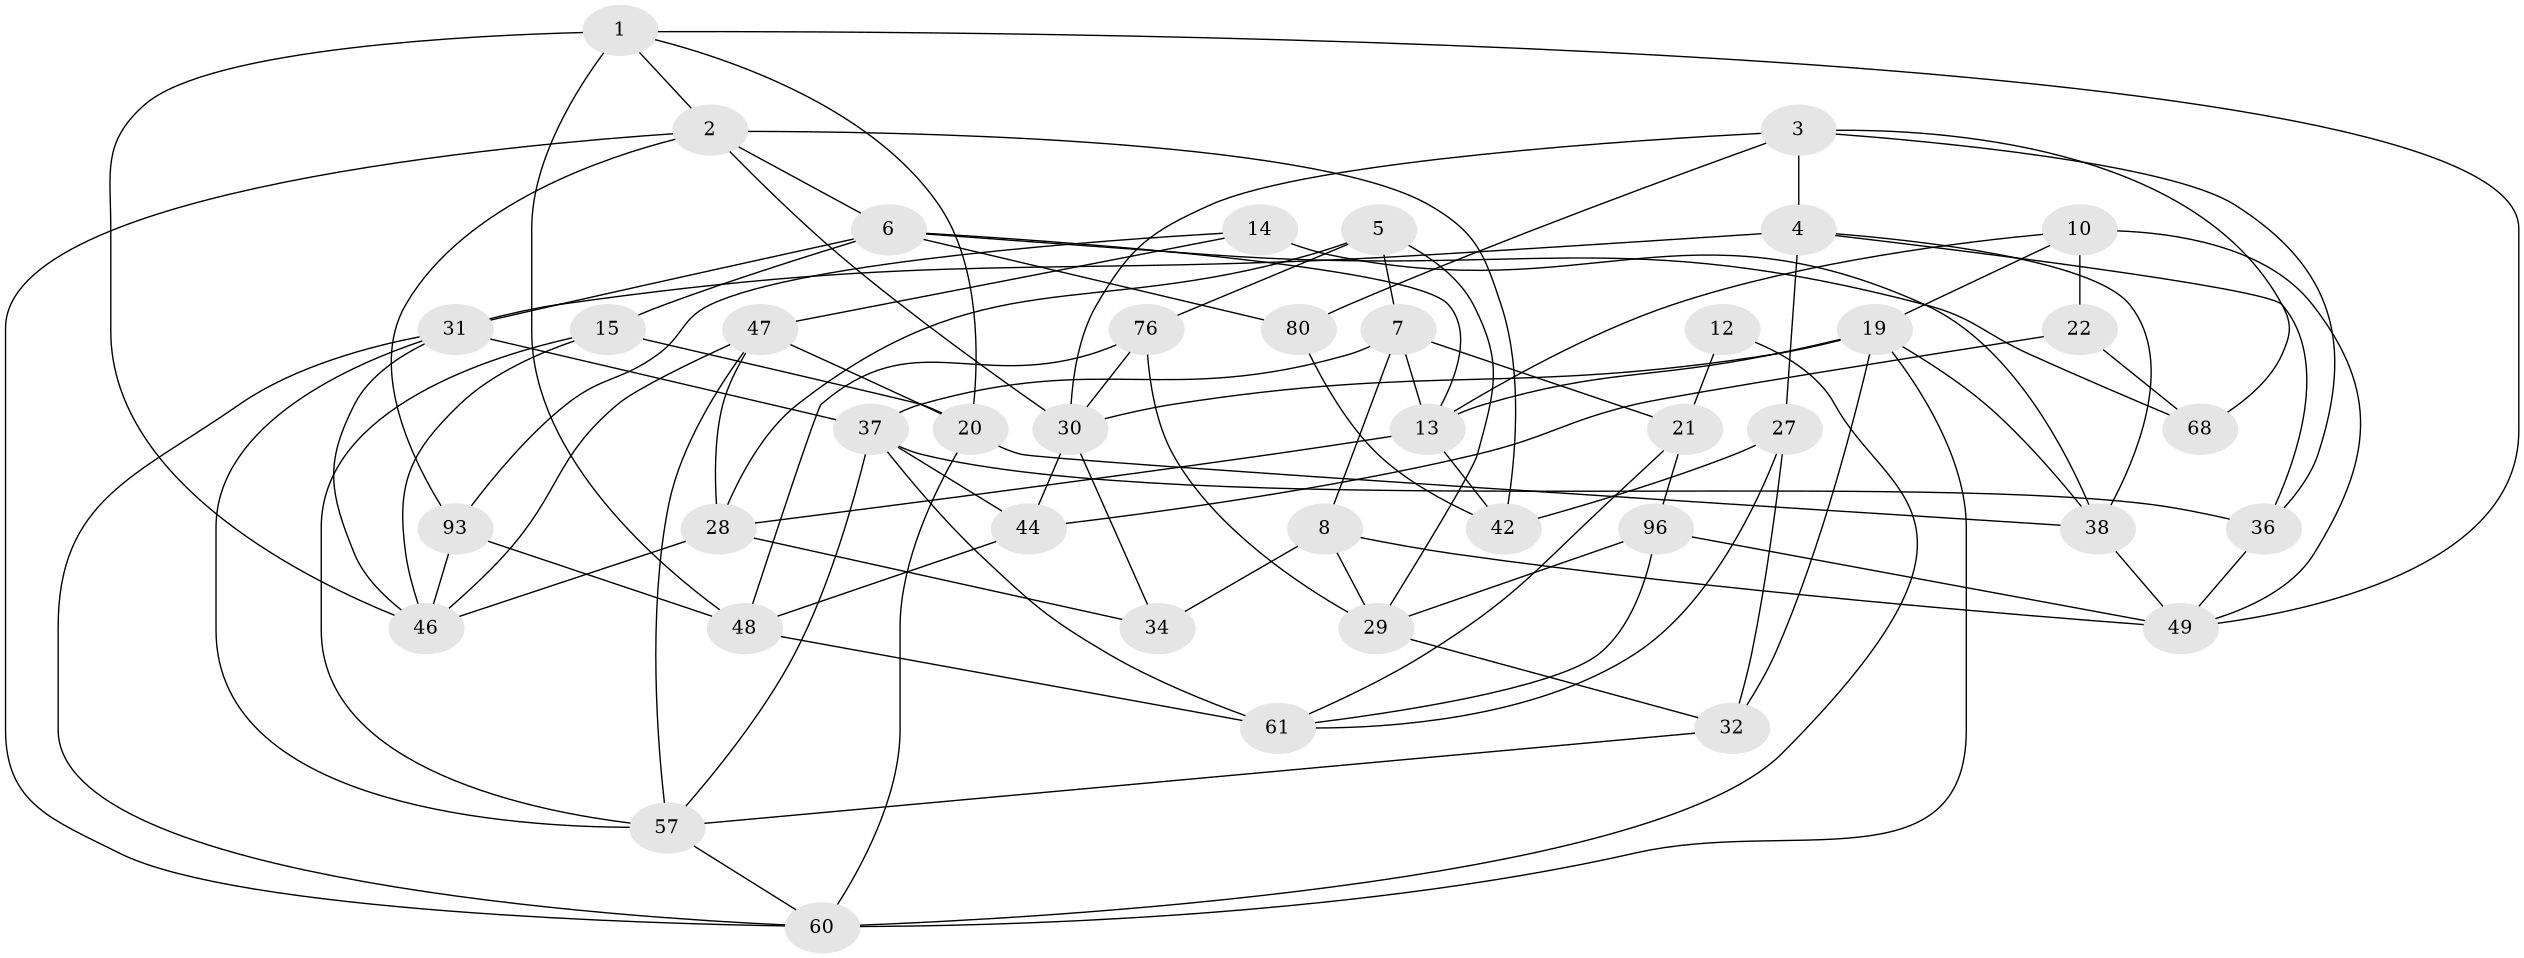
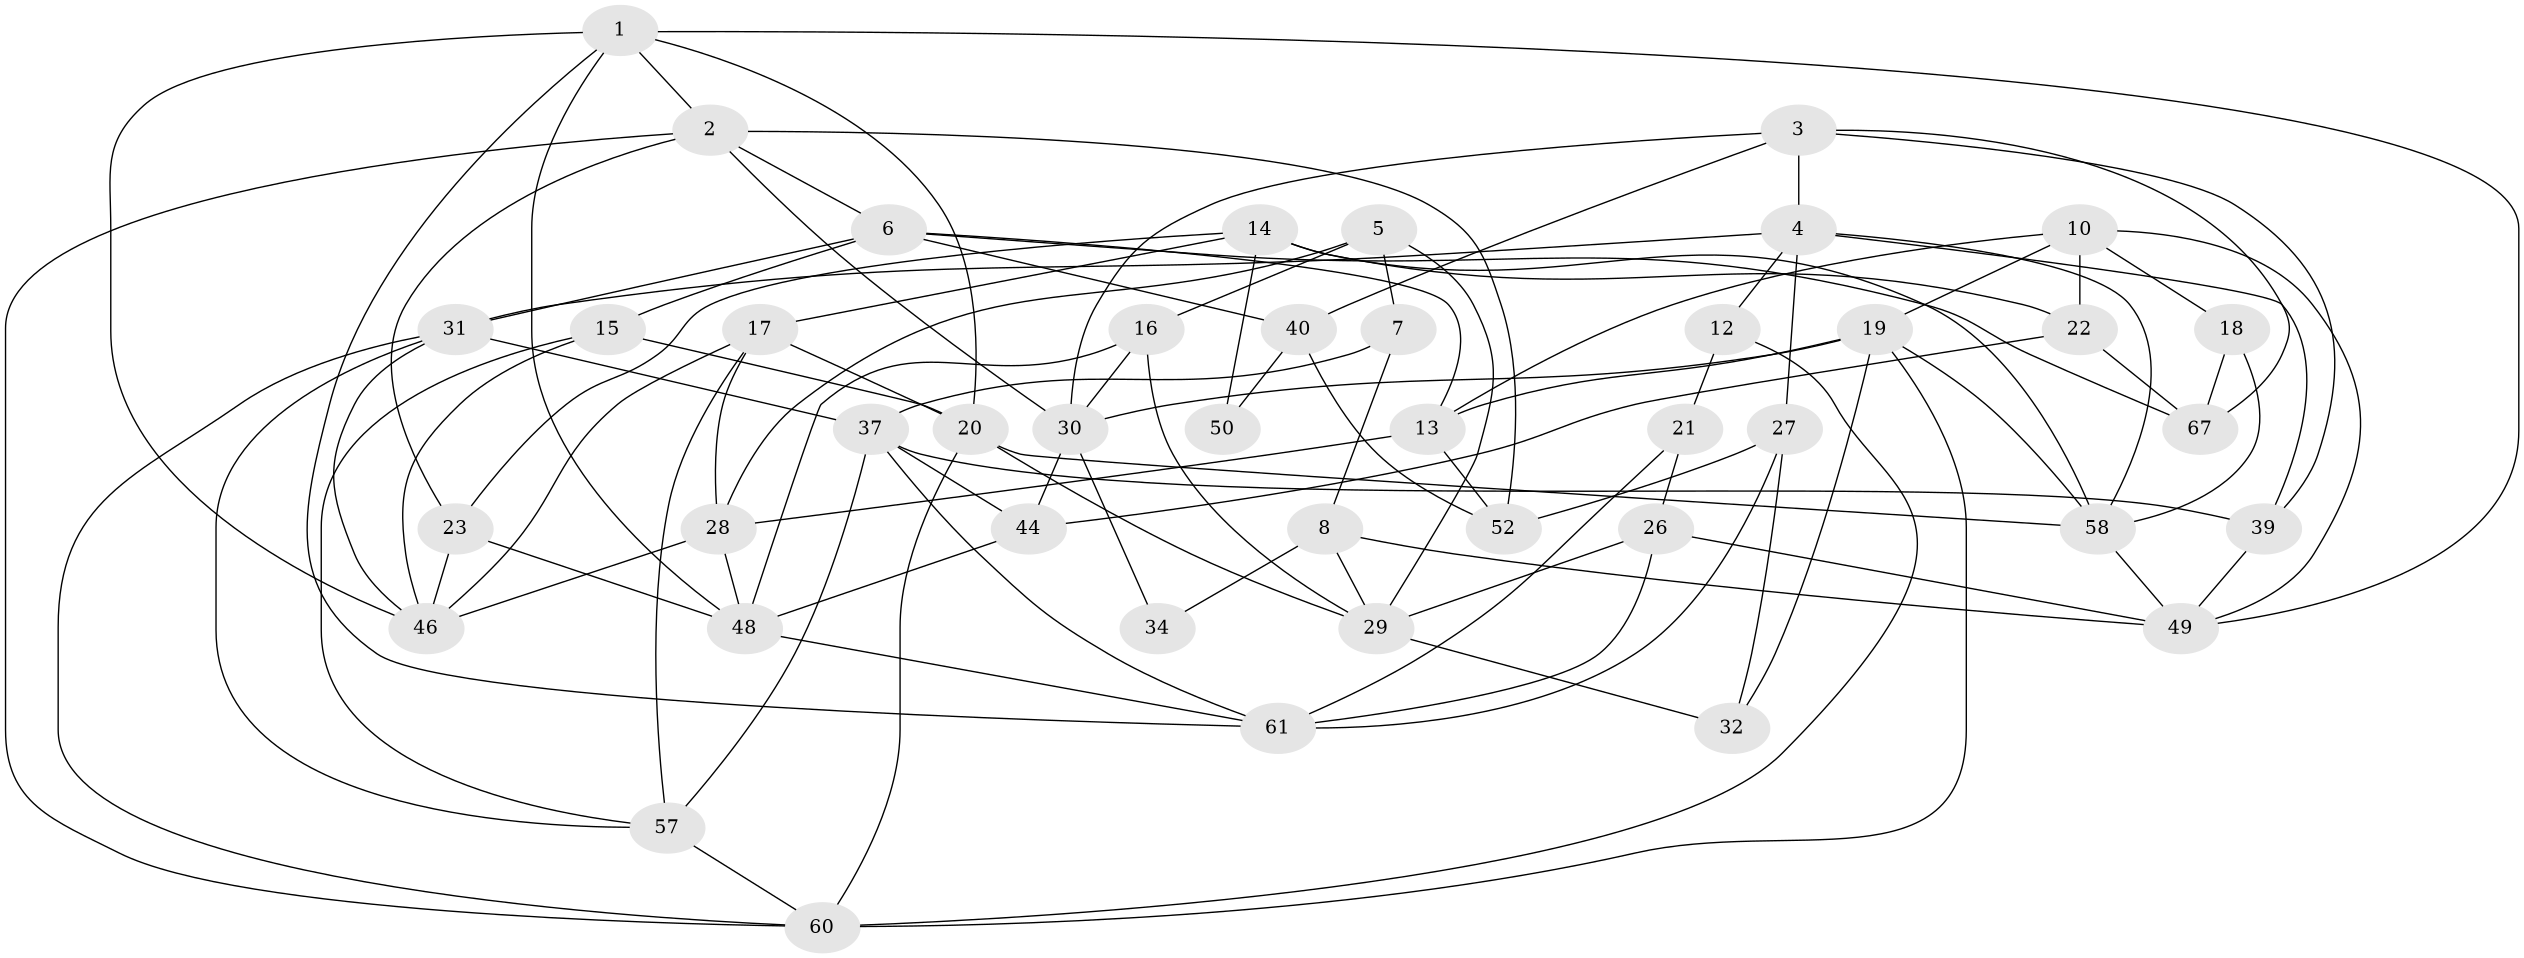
none -> (1671, 276)
none -> (1752, 291)
(760, 330) -> (760, 330)
(1147, 330) -> (1147, 330)
(1299, 330) -> (1299, 330)
none -> (2232, 330)
(1503, 366) -> none
(1411, 372) -> none
none -> (1223, 429)
(2200, 429) -> (2200, 429)
(456, 529) -> (456, 529)
(1504, 529) -> (1504, 529)
(1656, 529) -> (1656, 529)
(2098, 529) -> (2098, 529)
(2264, 529) -> (2264, 529)
none -> (1166, 541)
(938, 579) -> (732, 579)
none -> (445, 674)
(1200, 778) -> none
